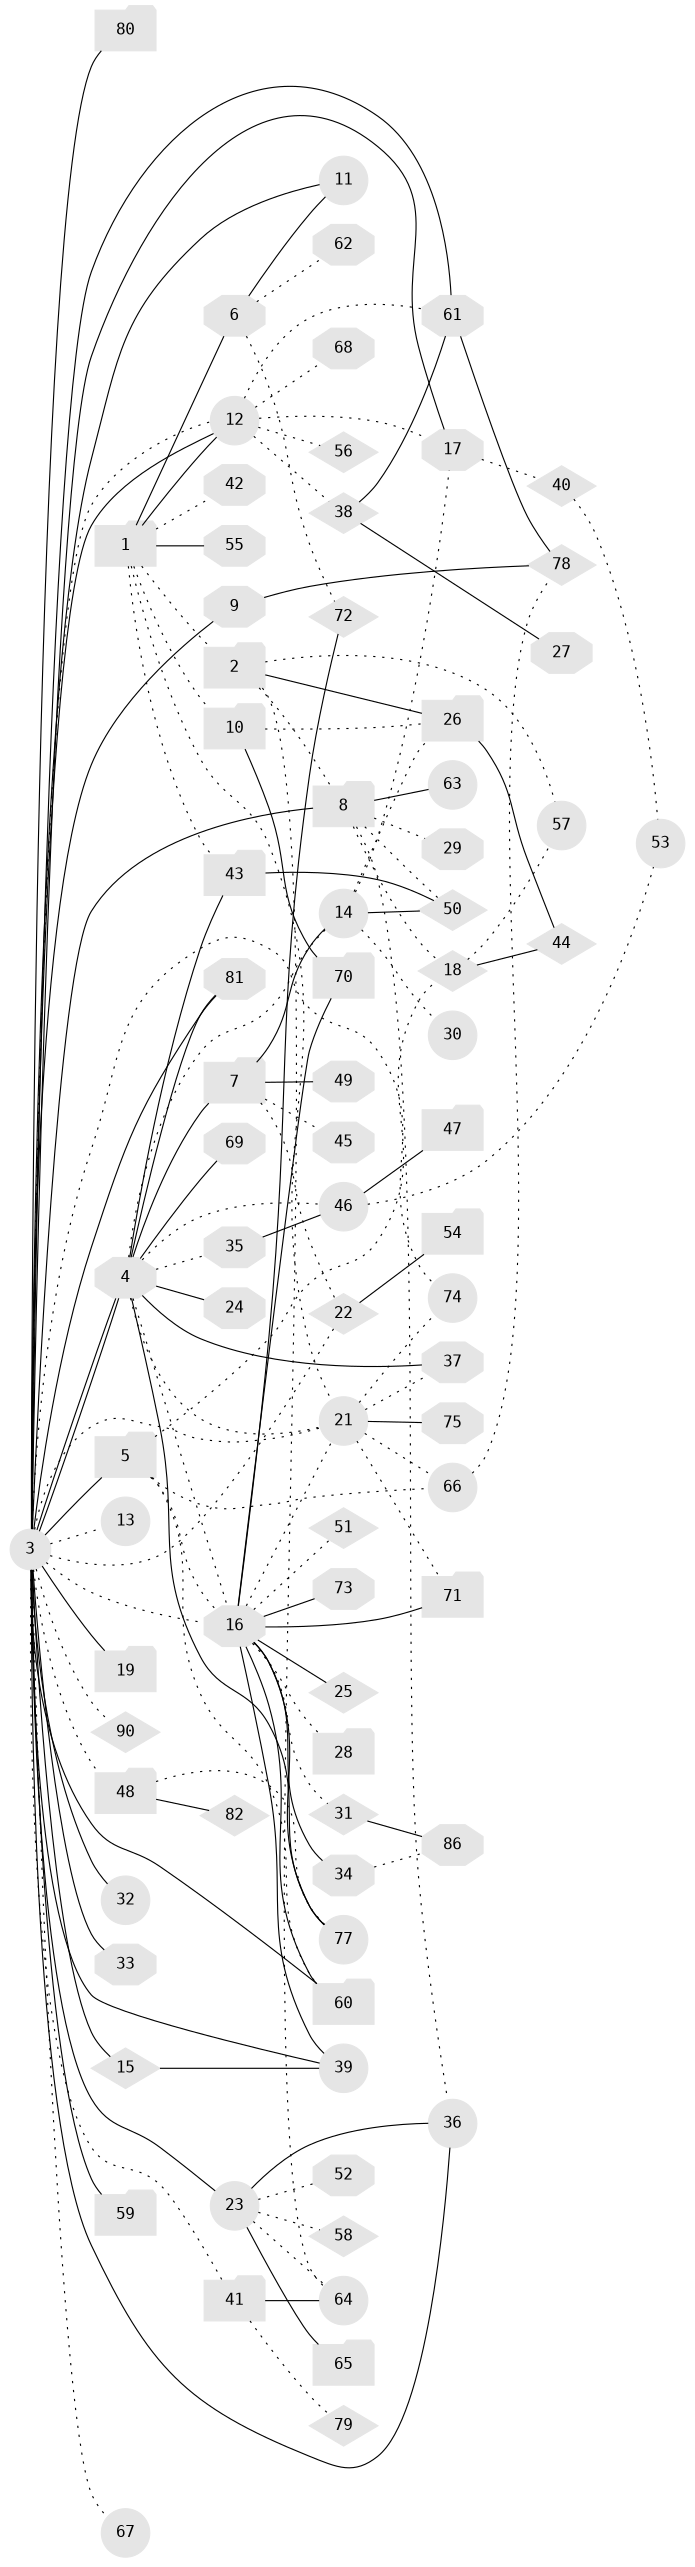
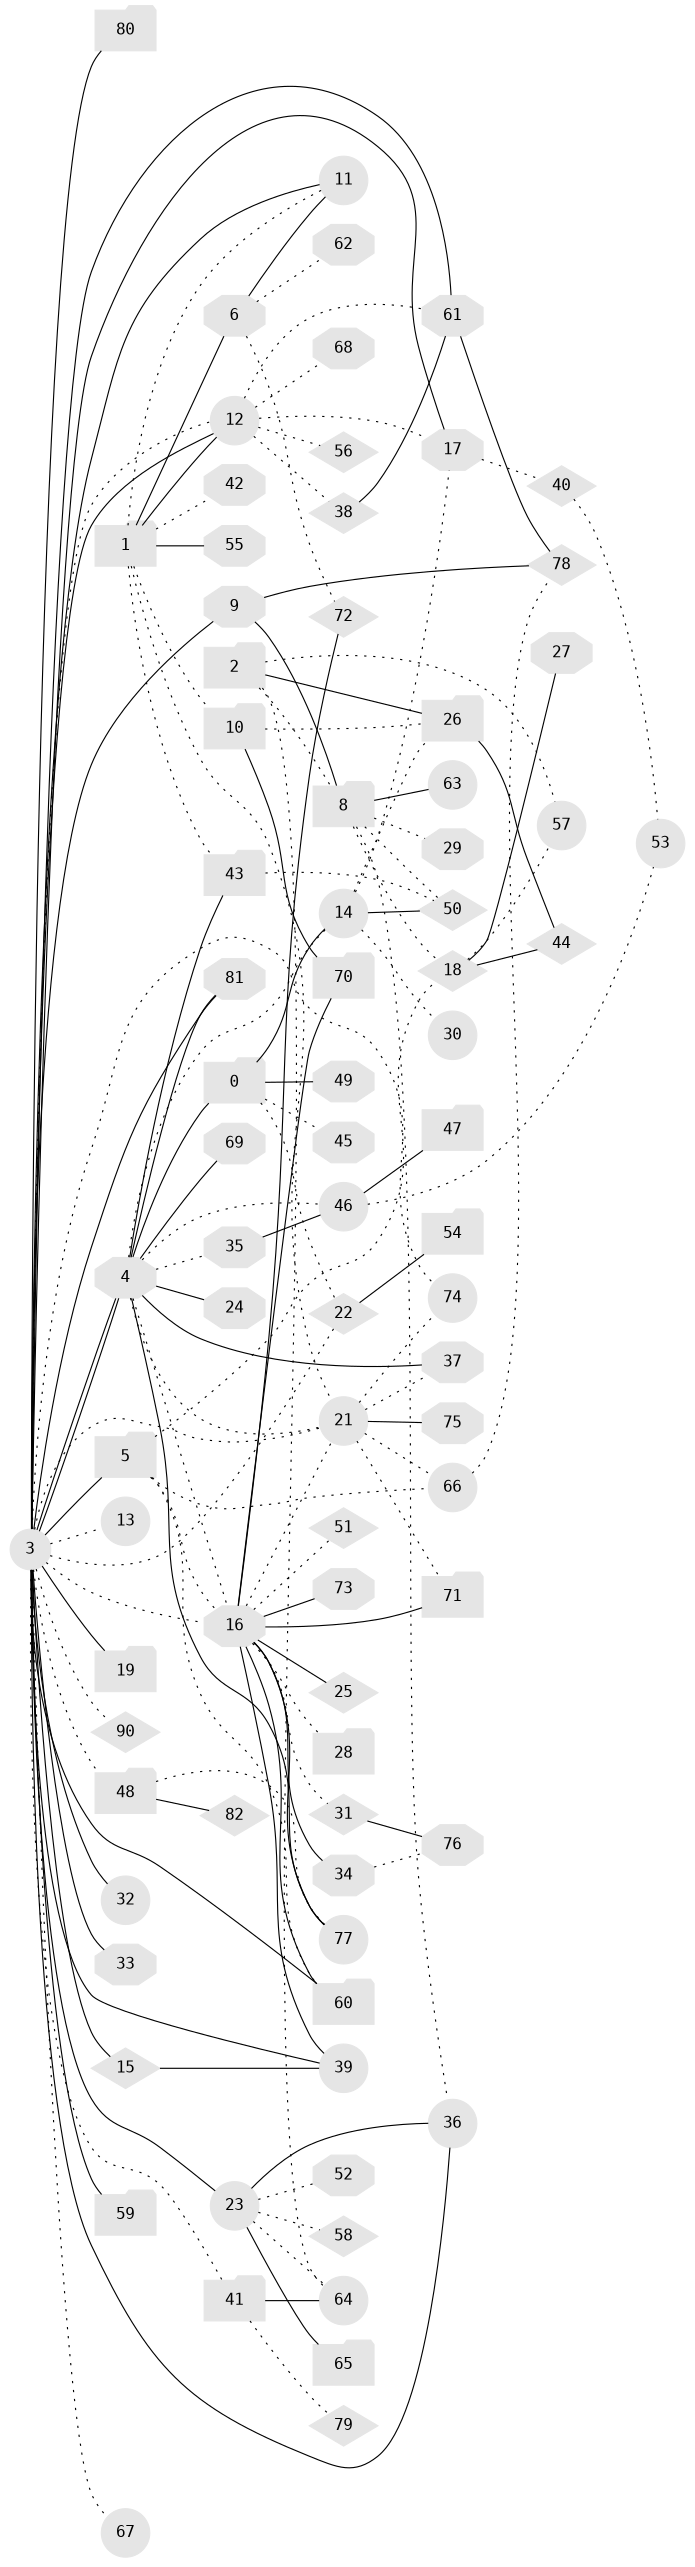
(450, 581) -> (521, 813)
(175, 608) -> (176, 328)
(352, 875) -> (352, 875)
(235, 1083) -> (235, 1083)
(60, 1093) -> (304, 700)
(453, 1845) -> (453, 1845)
